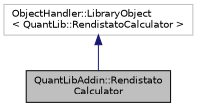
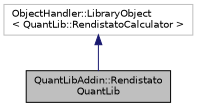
(98, 87) -> (98, 87)
